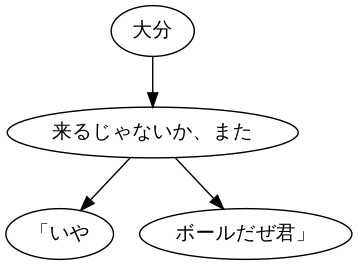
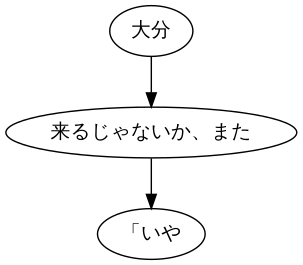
(246, 234) -> none
